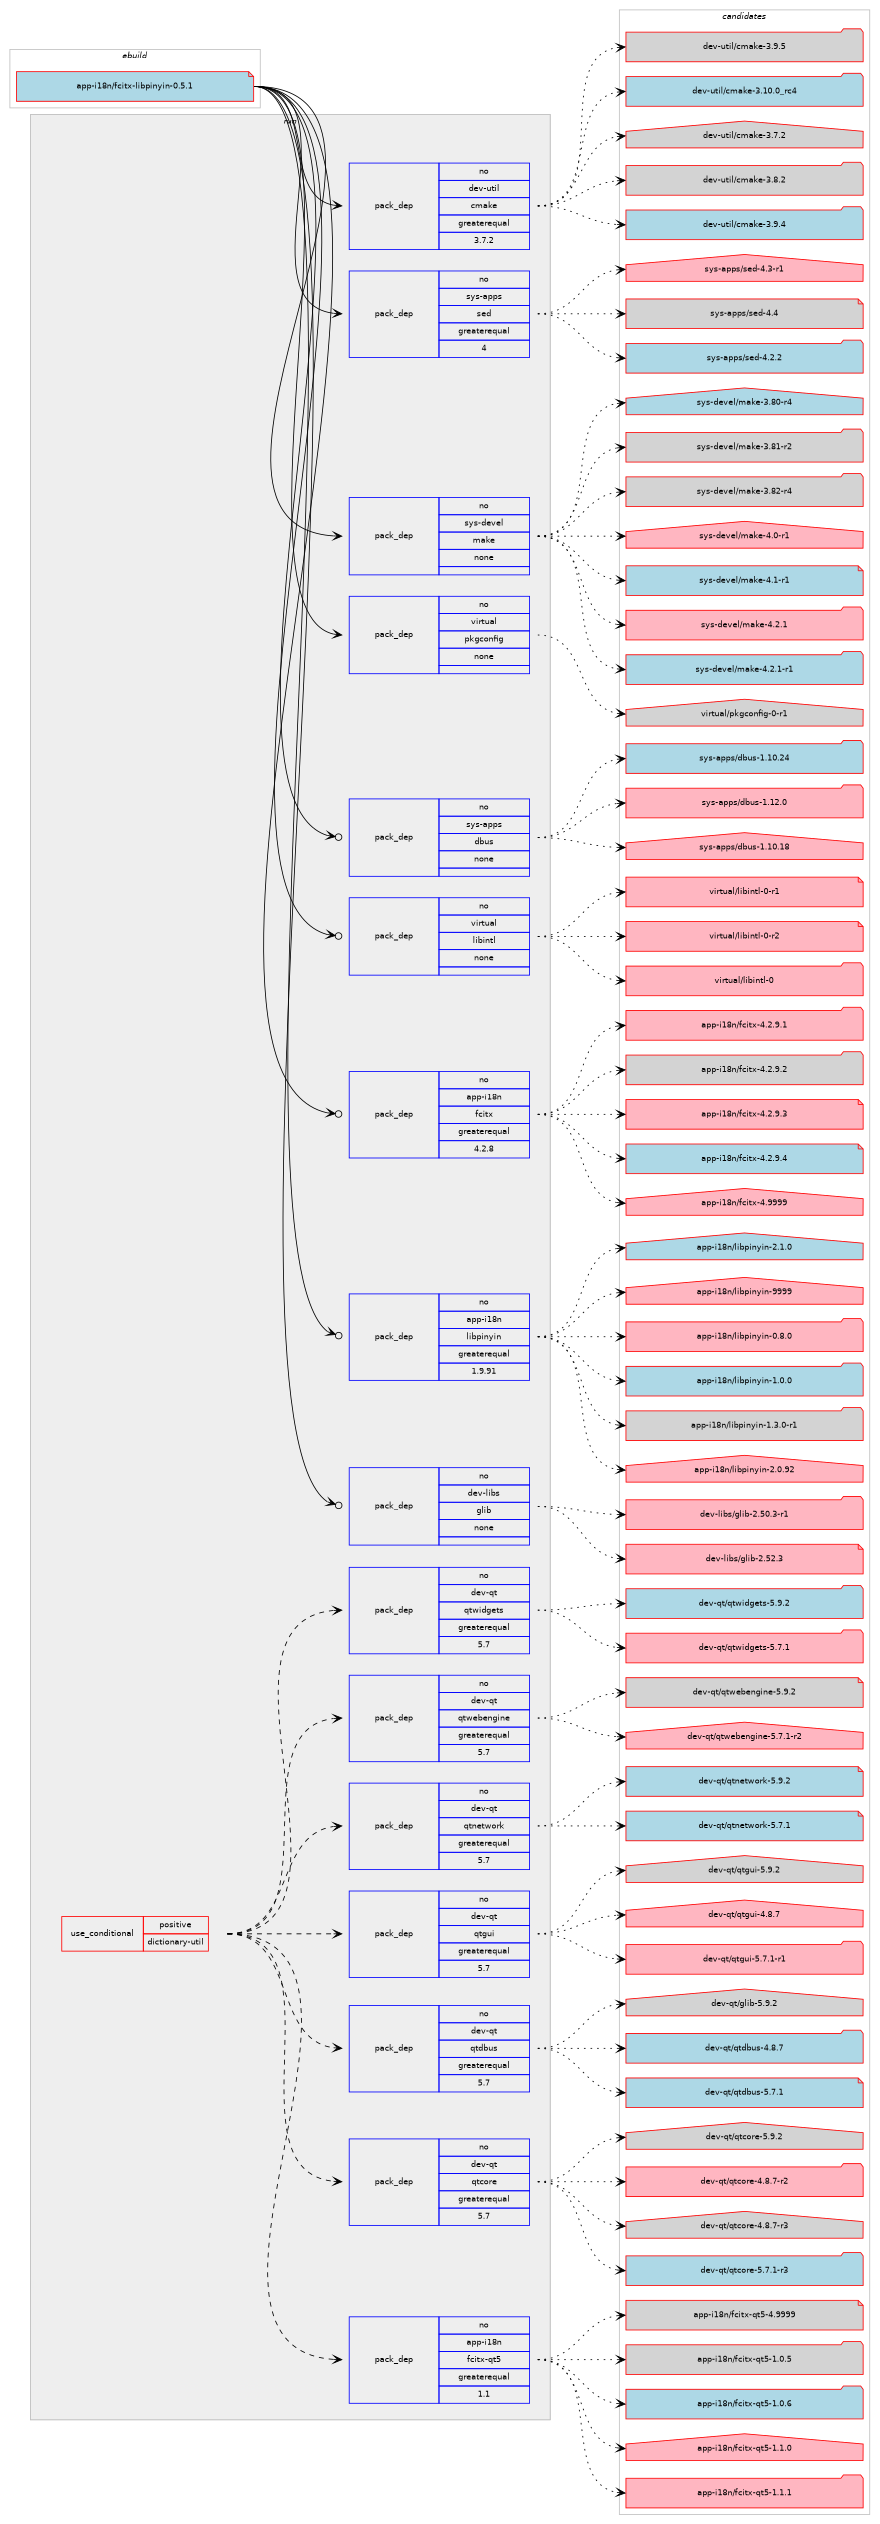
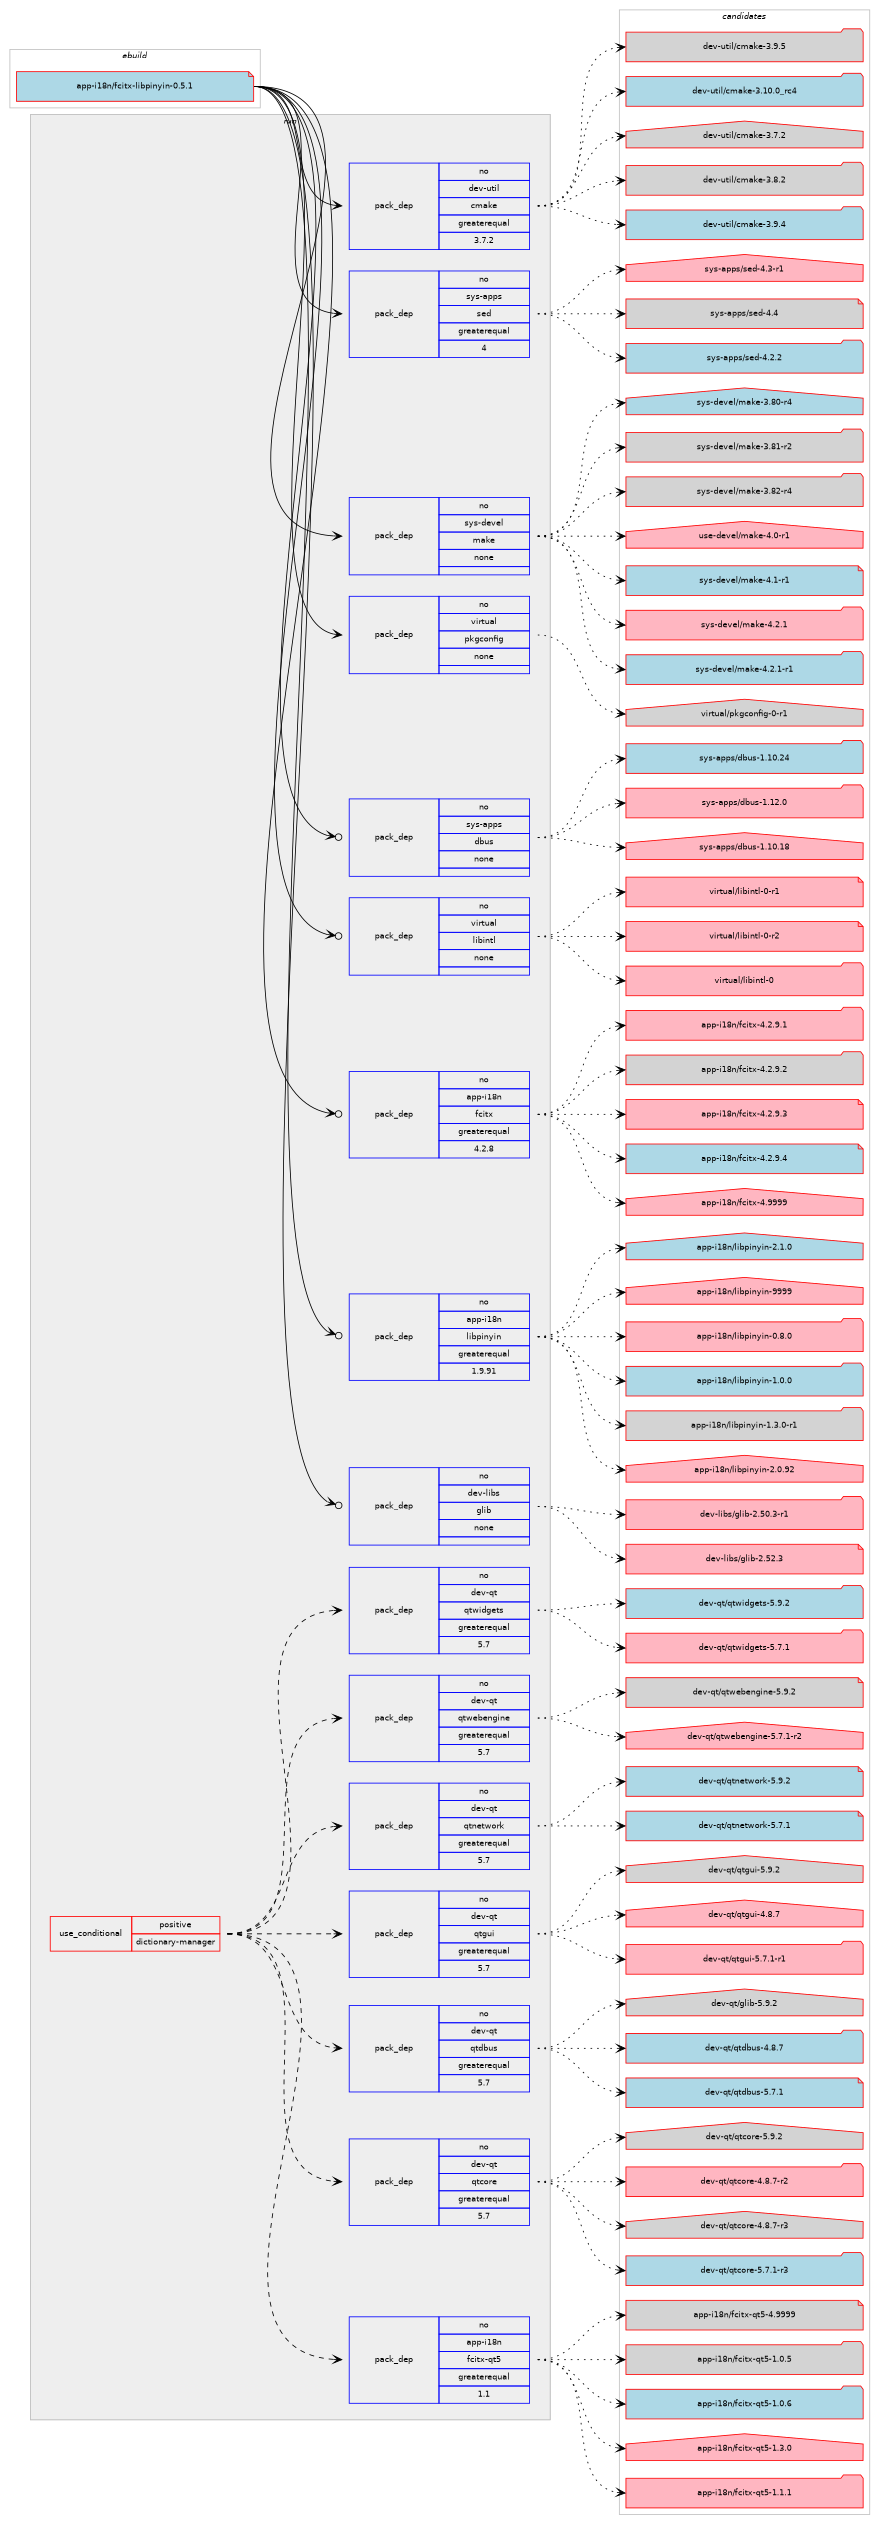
(745, 536) -> (745, 536)
(176, 1942) -> (176, 1942)
(745, 2449) -> (745, 2449)
